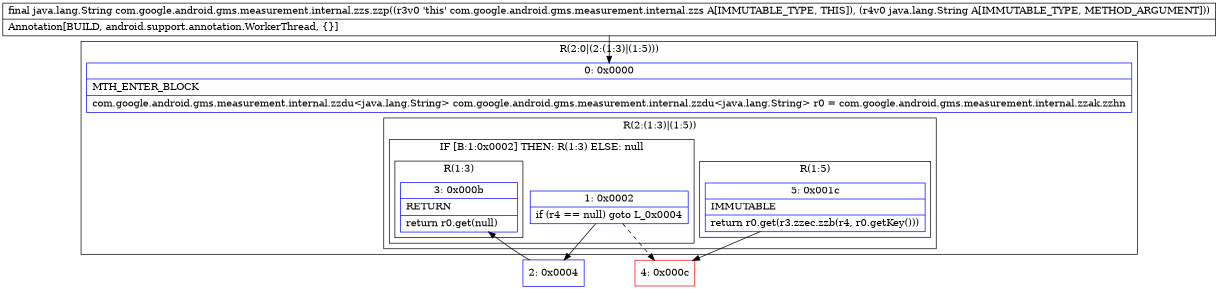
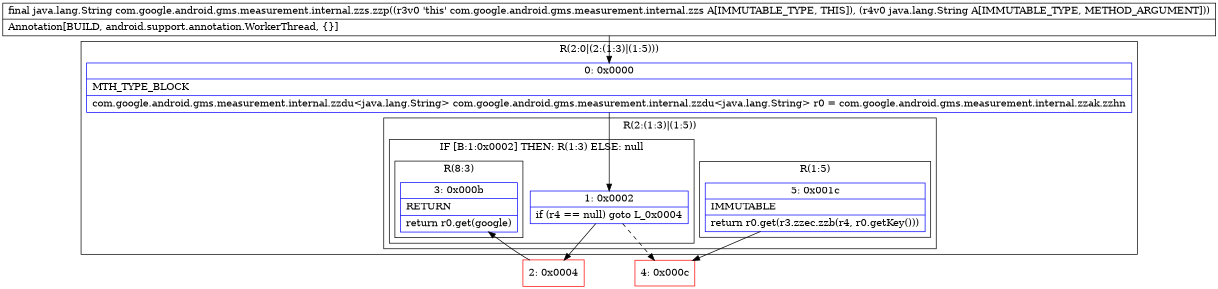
(146, 87) -> (141, 87)
none -> (609, 148)
(459, 169) -> (459, 169)
(452, 223) -> (459, 223)
(554, 273) -> (554, 273)
